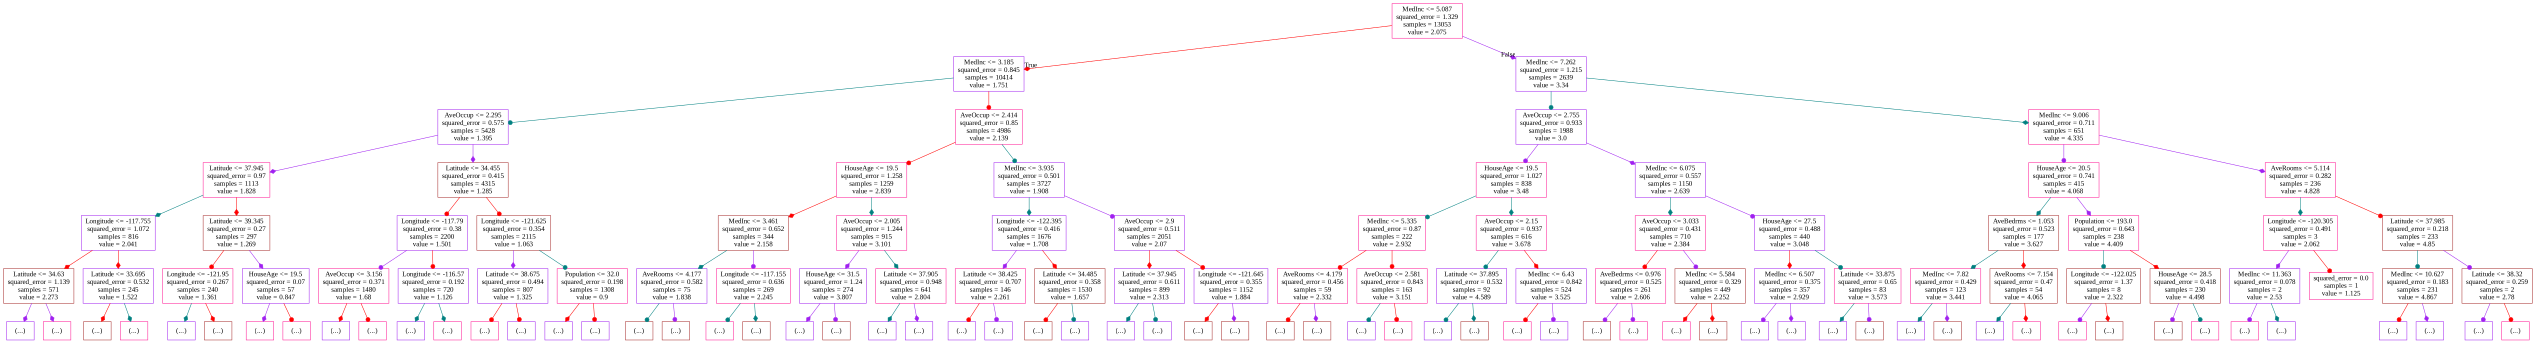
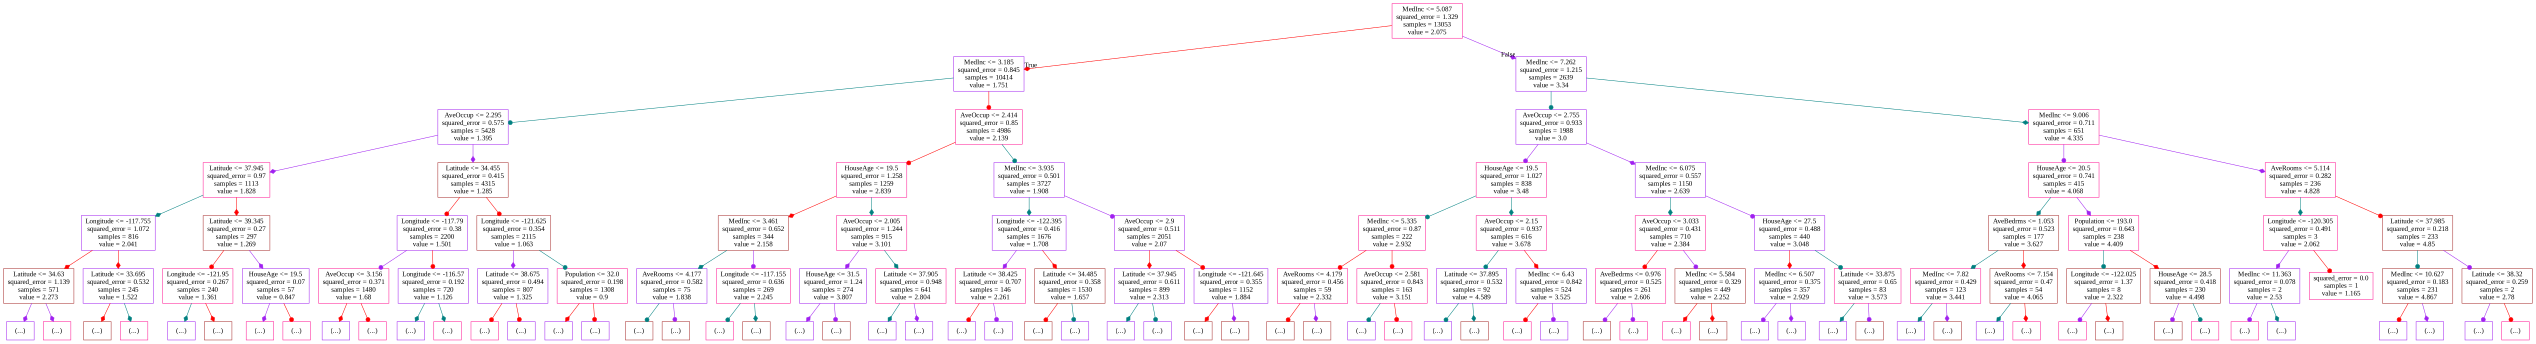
(2341, 286) -> (2341, 286)
